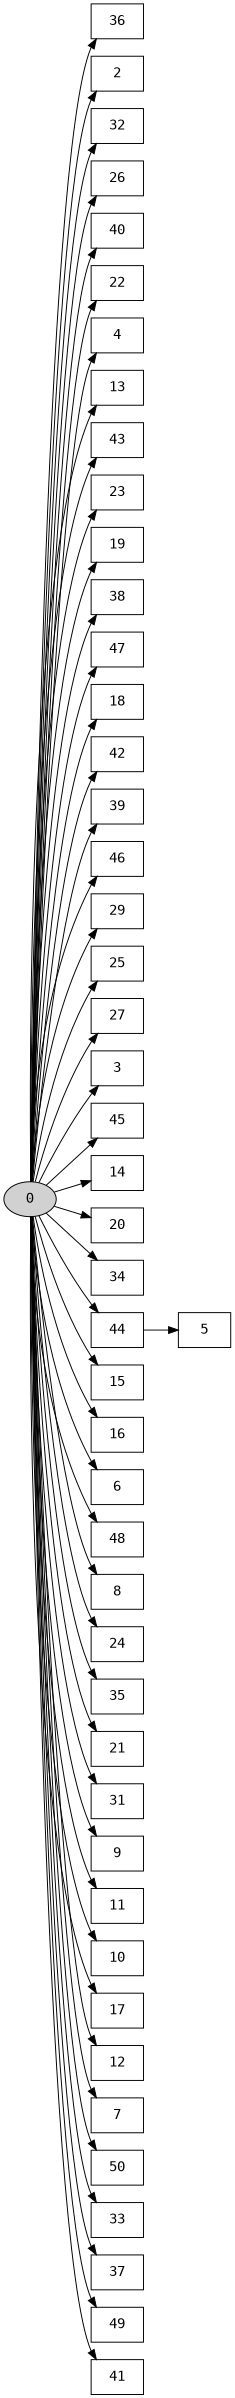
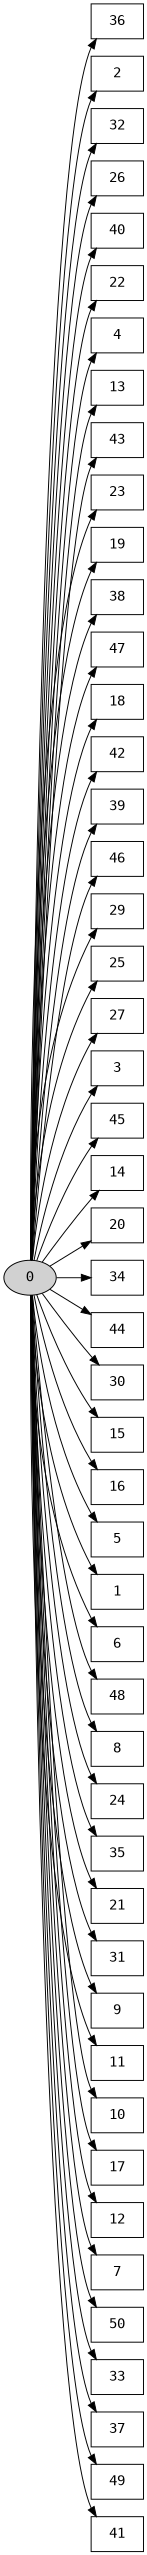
(156, 1330) -> (52, 1407)
none -> (117, 1382)
none -> (117, 1592)
